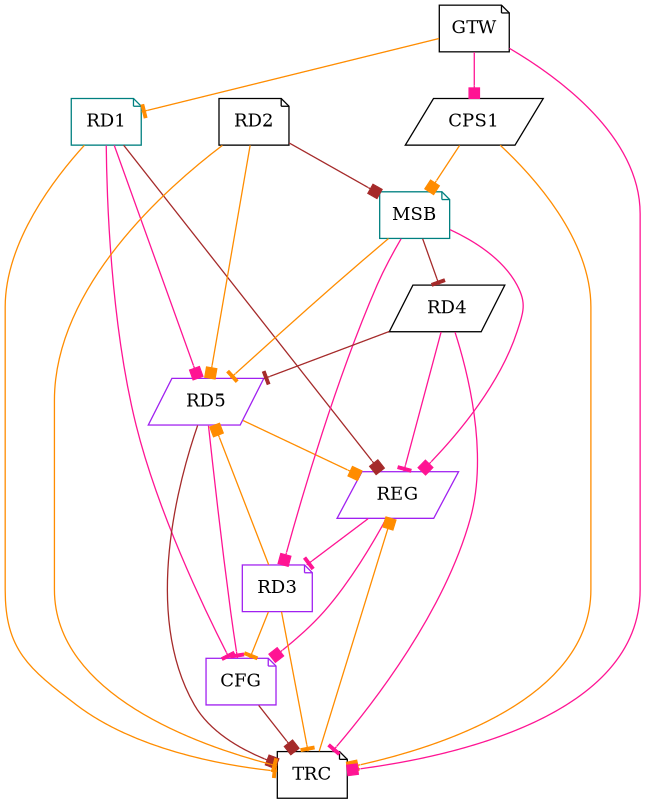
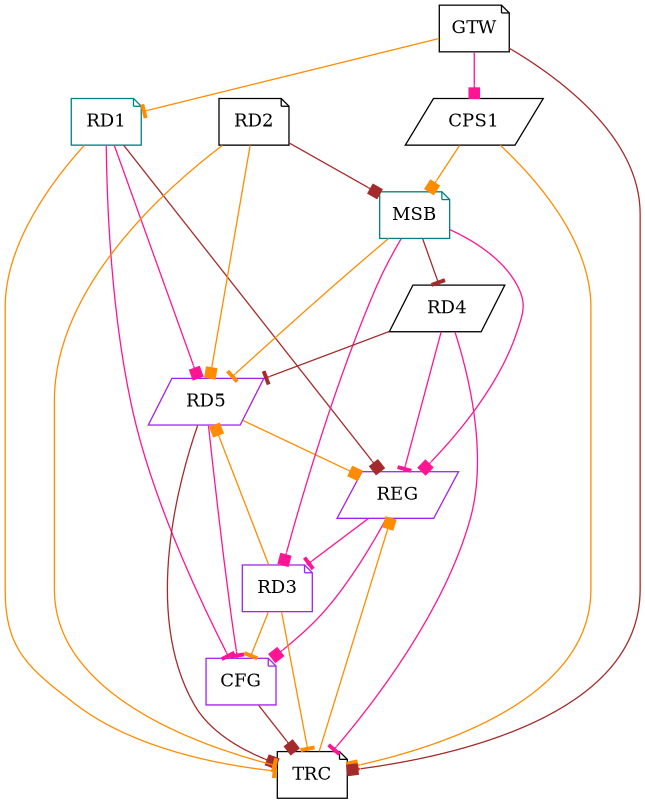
(640, 472) -> (640, 472)
